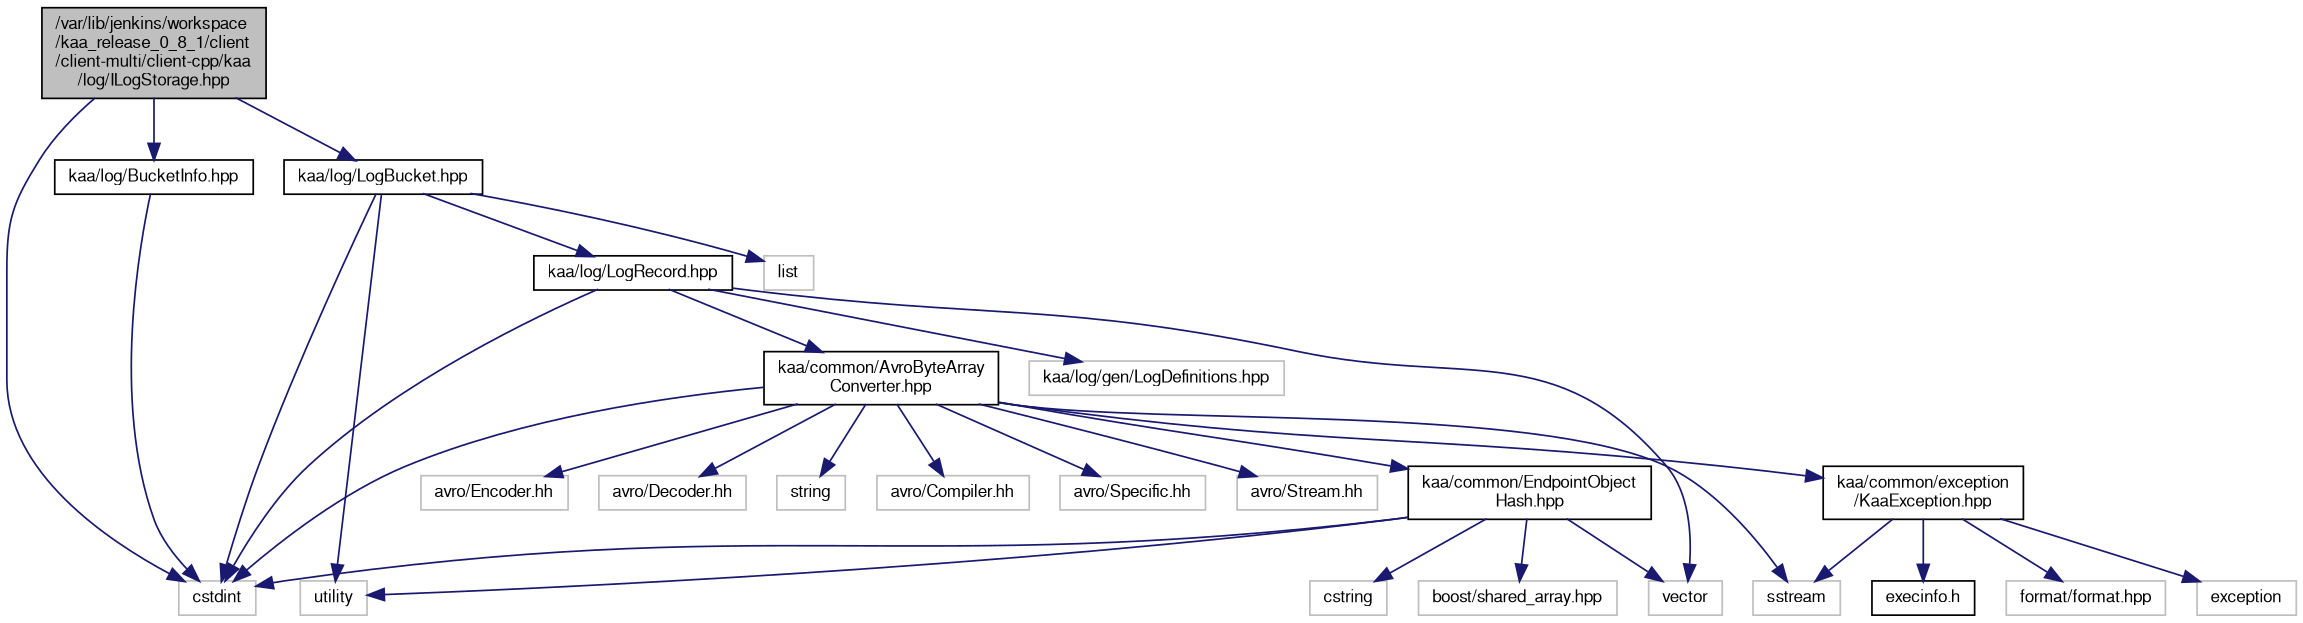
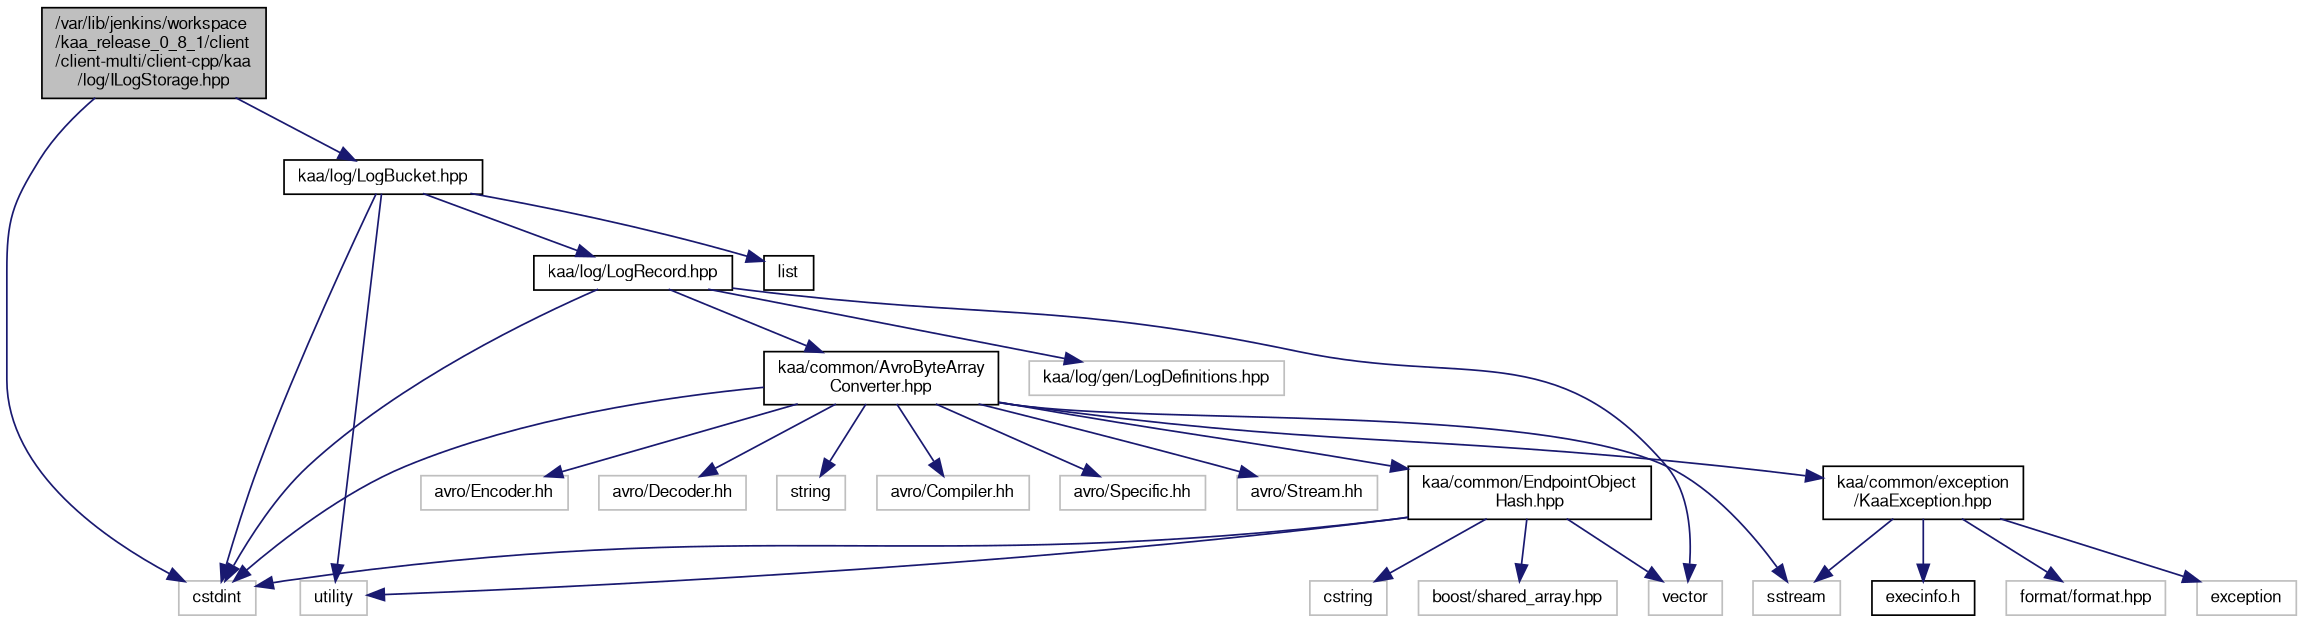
(154, 177) -> none
(789, 273) -> (789, 273)
